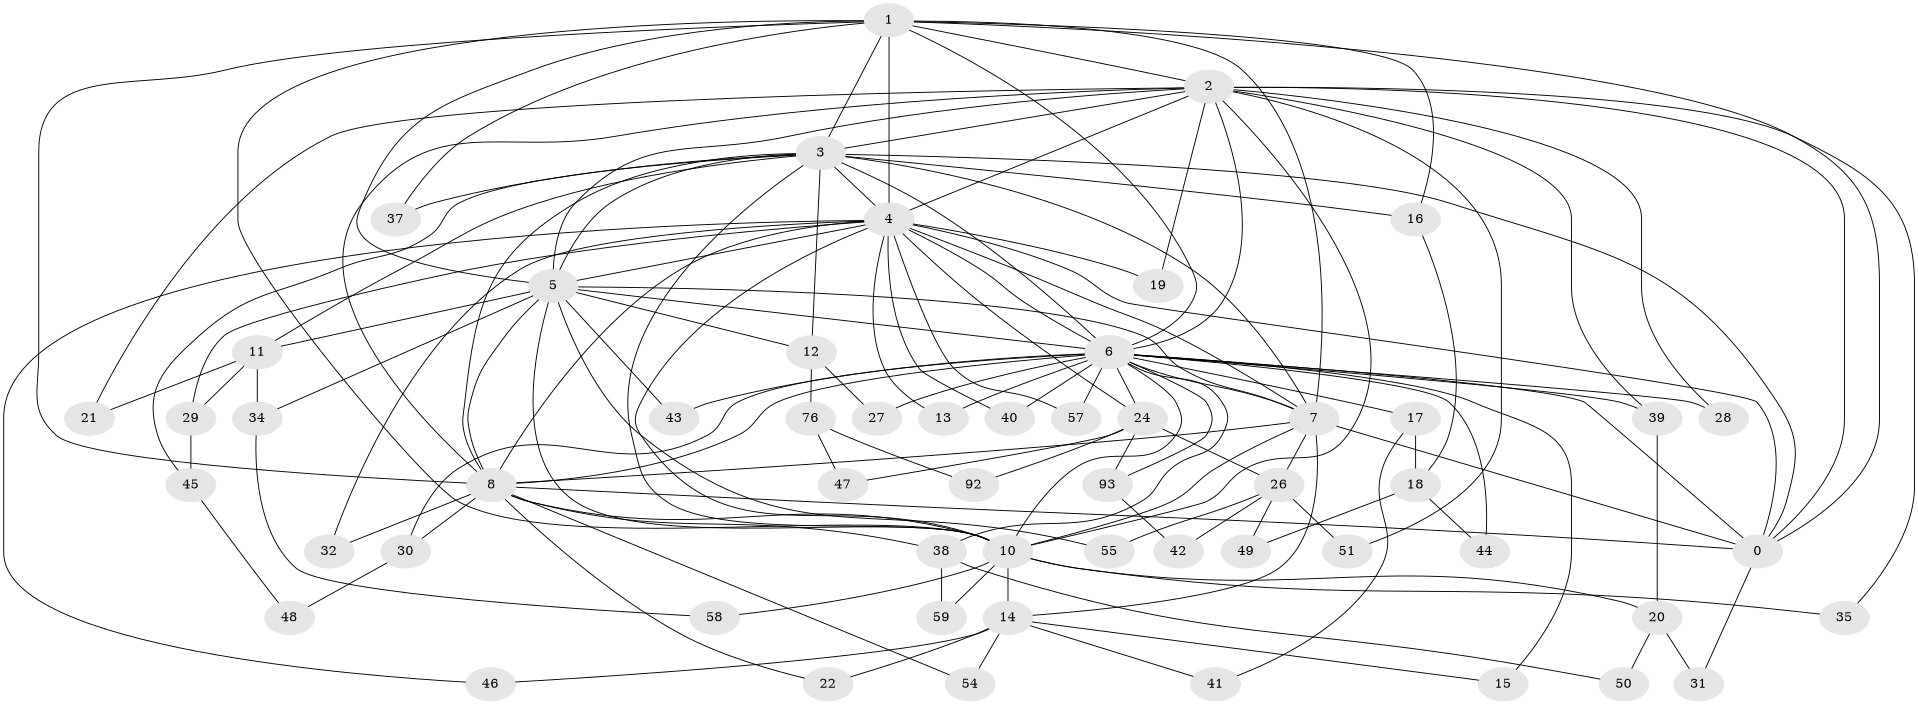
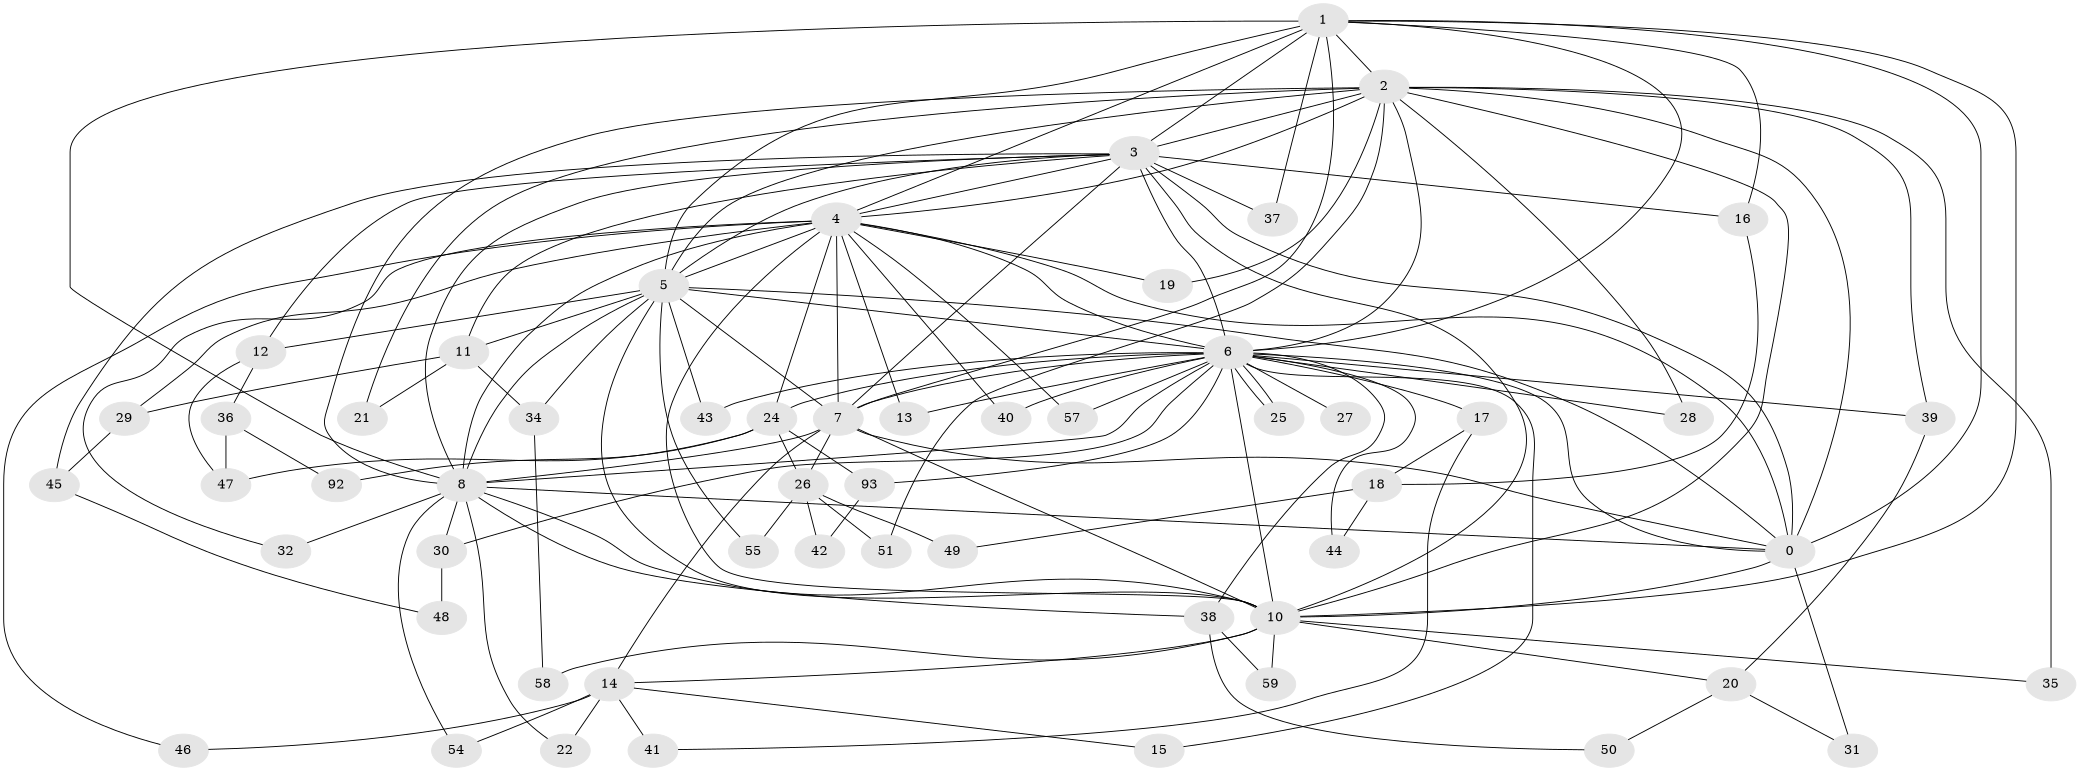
none -> (1256, 335)
(848, 389) -> (190, 411)
(811, 419) -> (226, 419)
none -> (1279, 419)
none -> (1631, 592)
